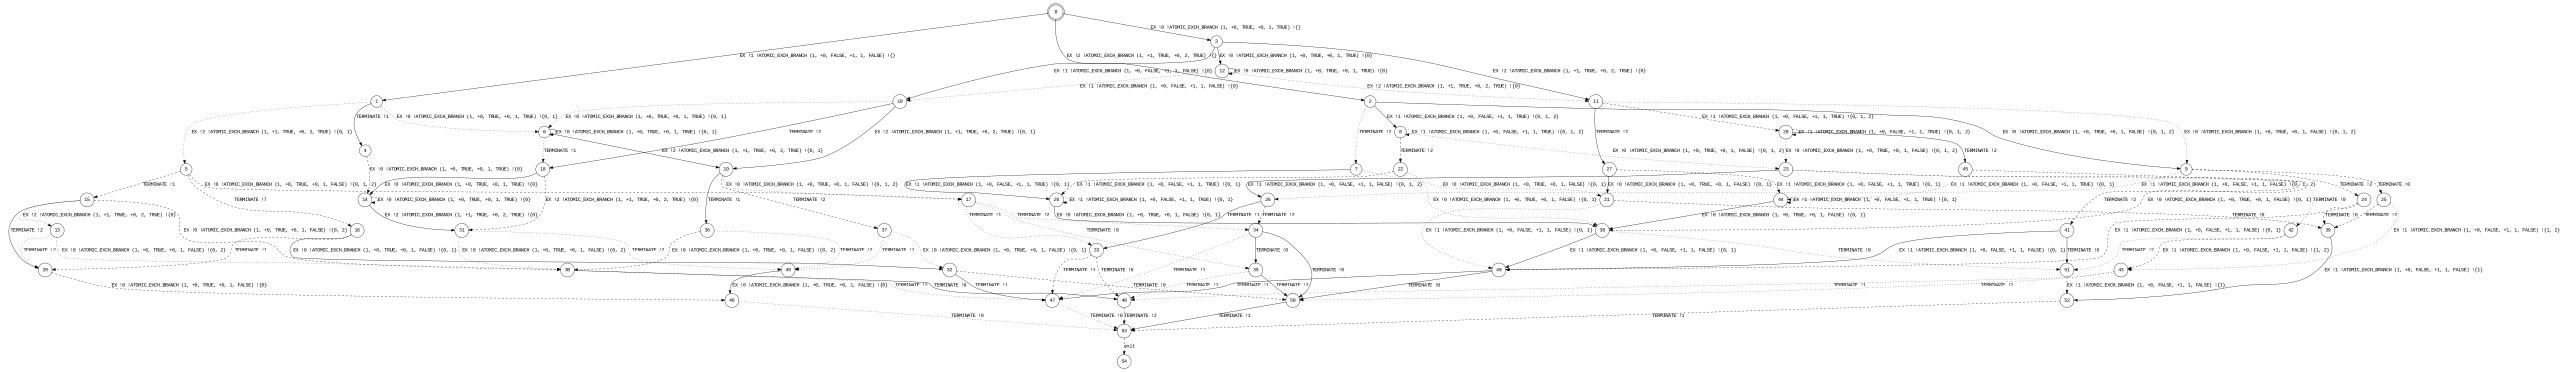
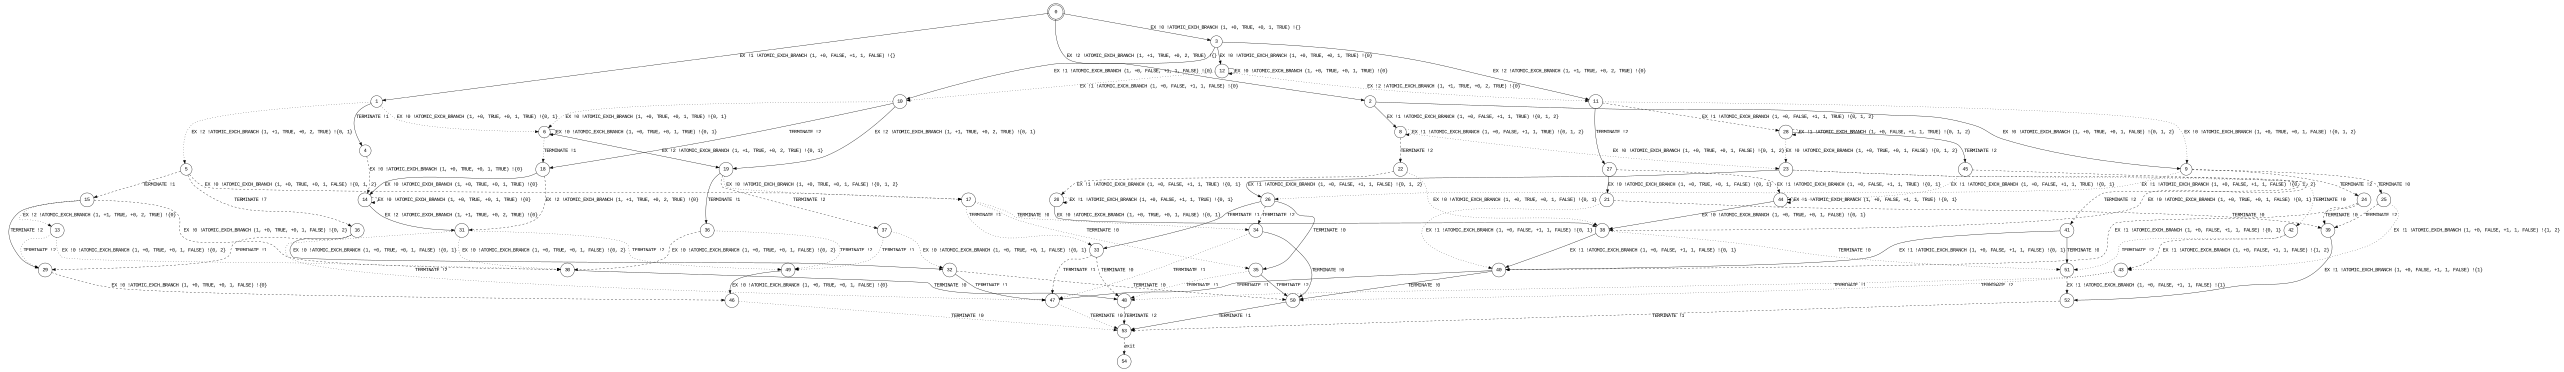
(1356, 169) -> none
(1033, 215) -> (1033, 215)
(1256, 249) -> (1309, 231)
(891, 285) -> (573, 286)
